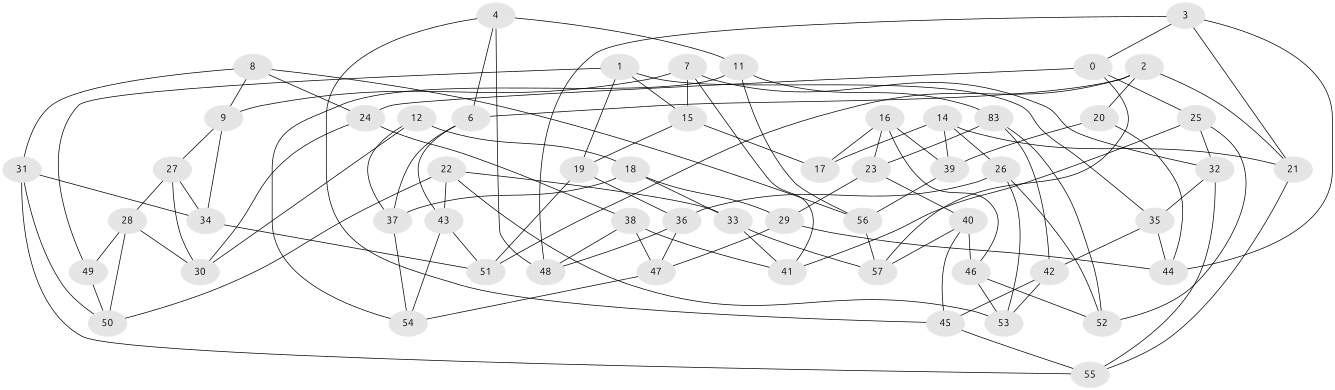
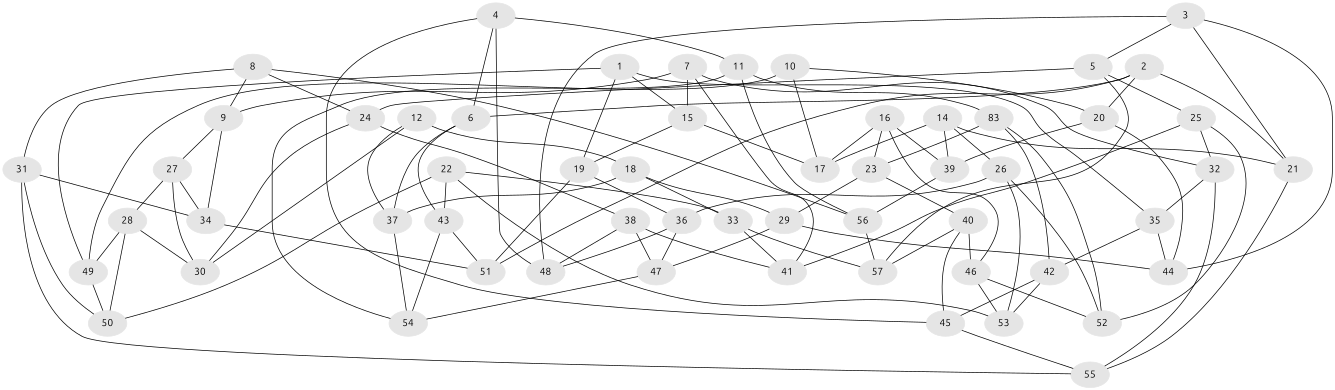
none -> (790, 67)
(1093, 67) -> (1093, 67)
